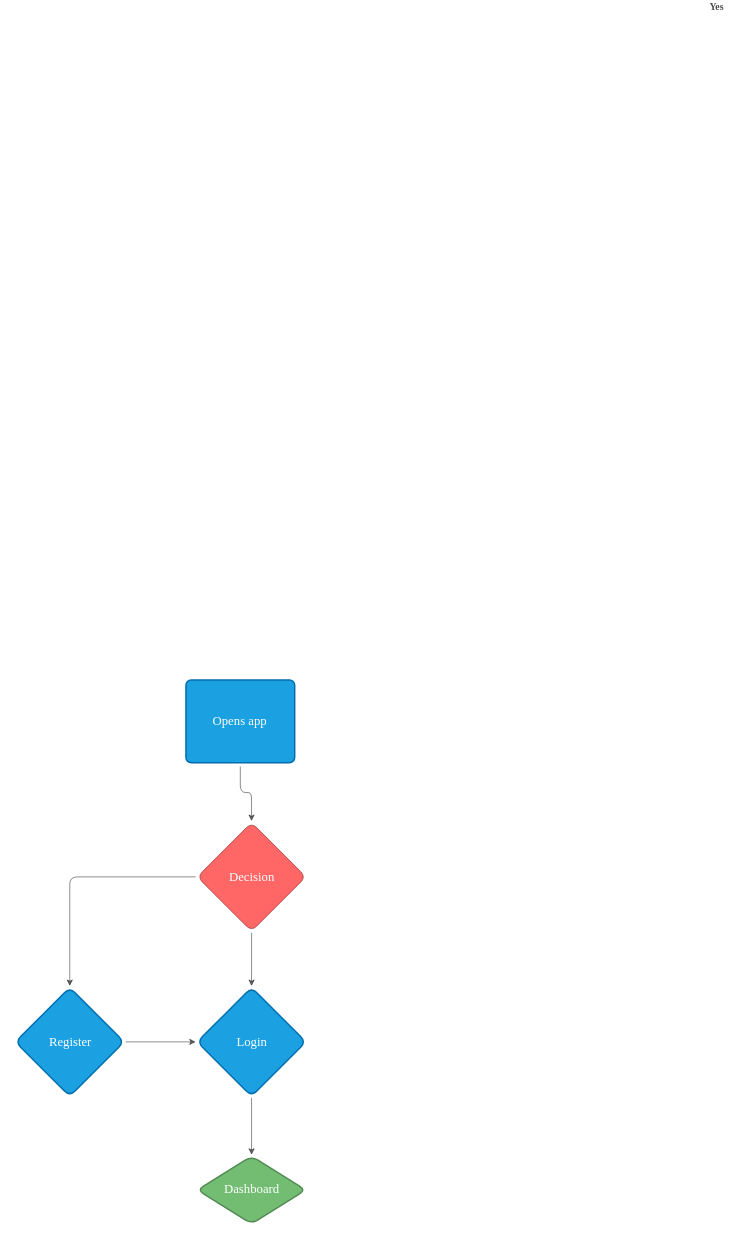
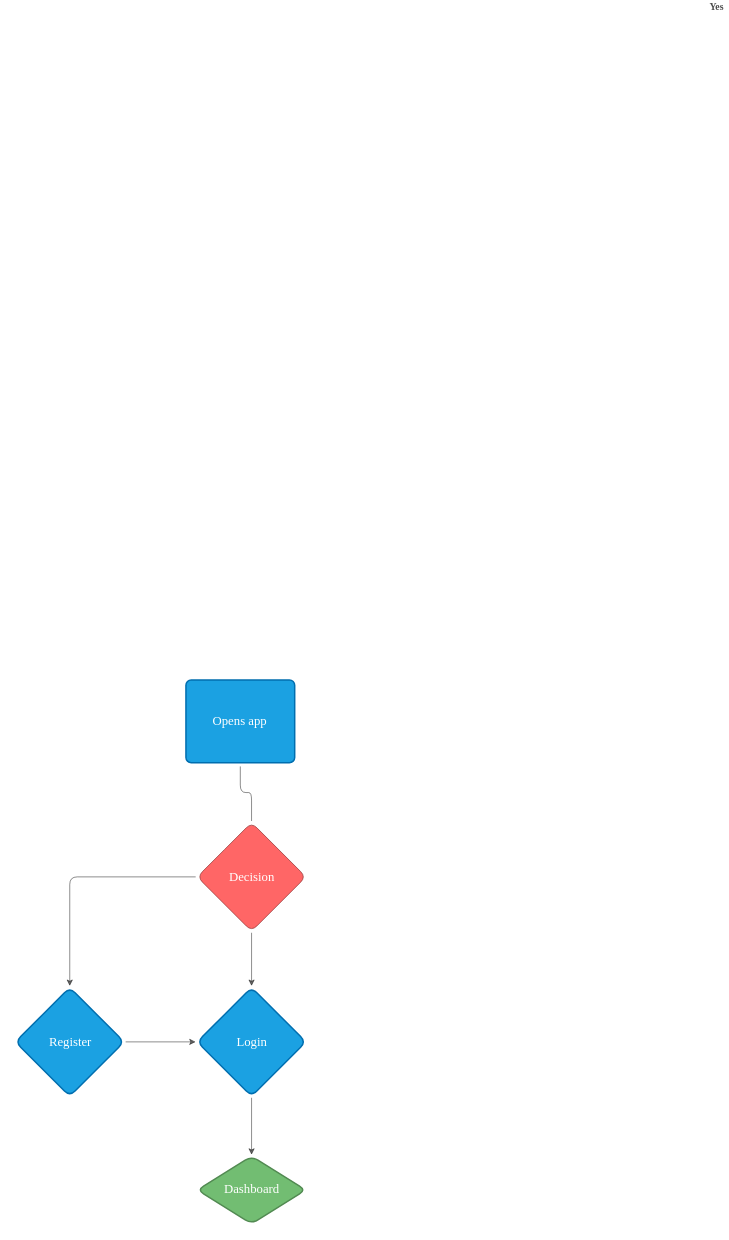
(252, 814) -> (252, 816)
